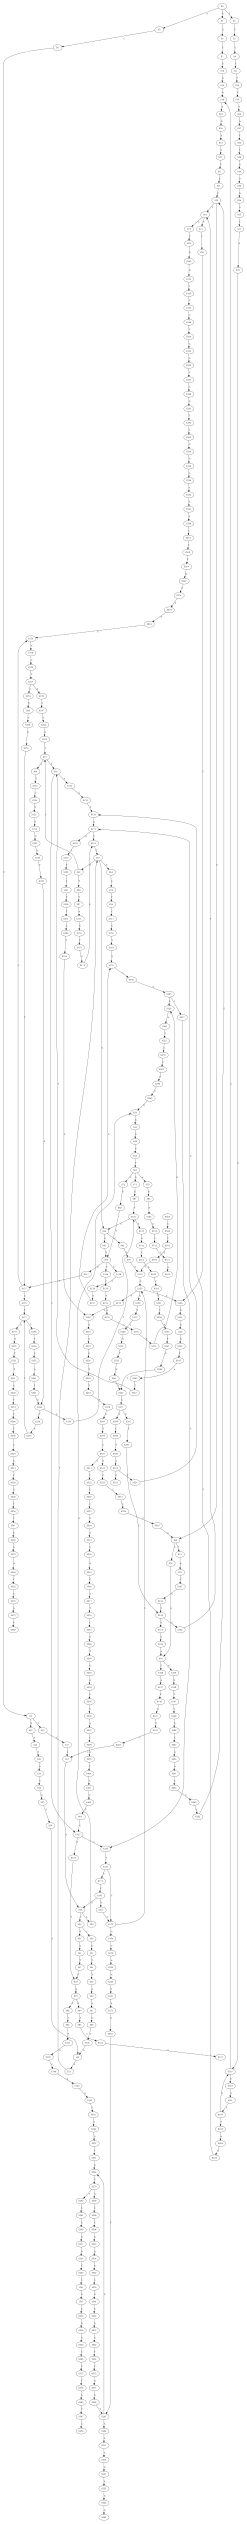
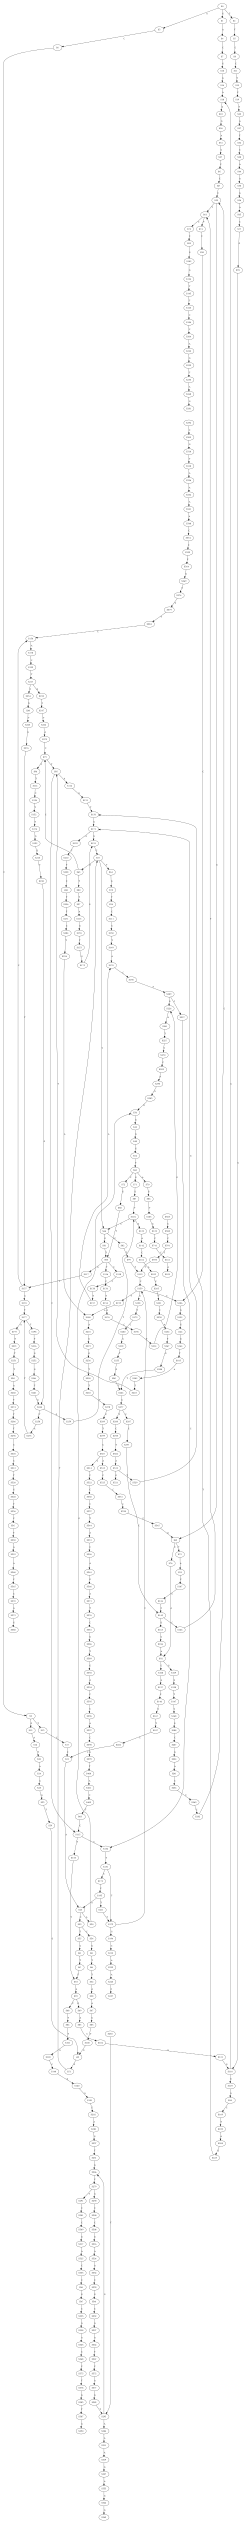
(189, 415) -> none
(111, 2011) -> none
(221, 2093) -> (225, 2064)
